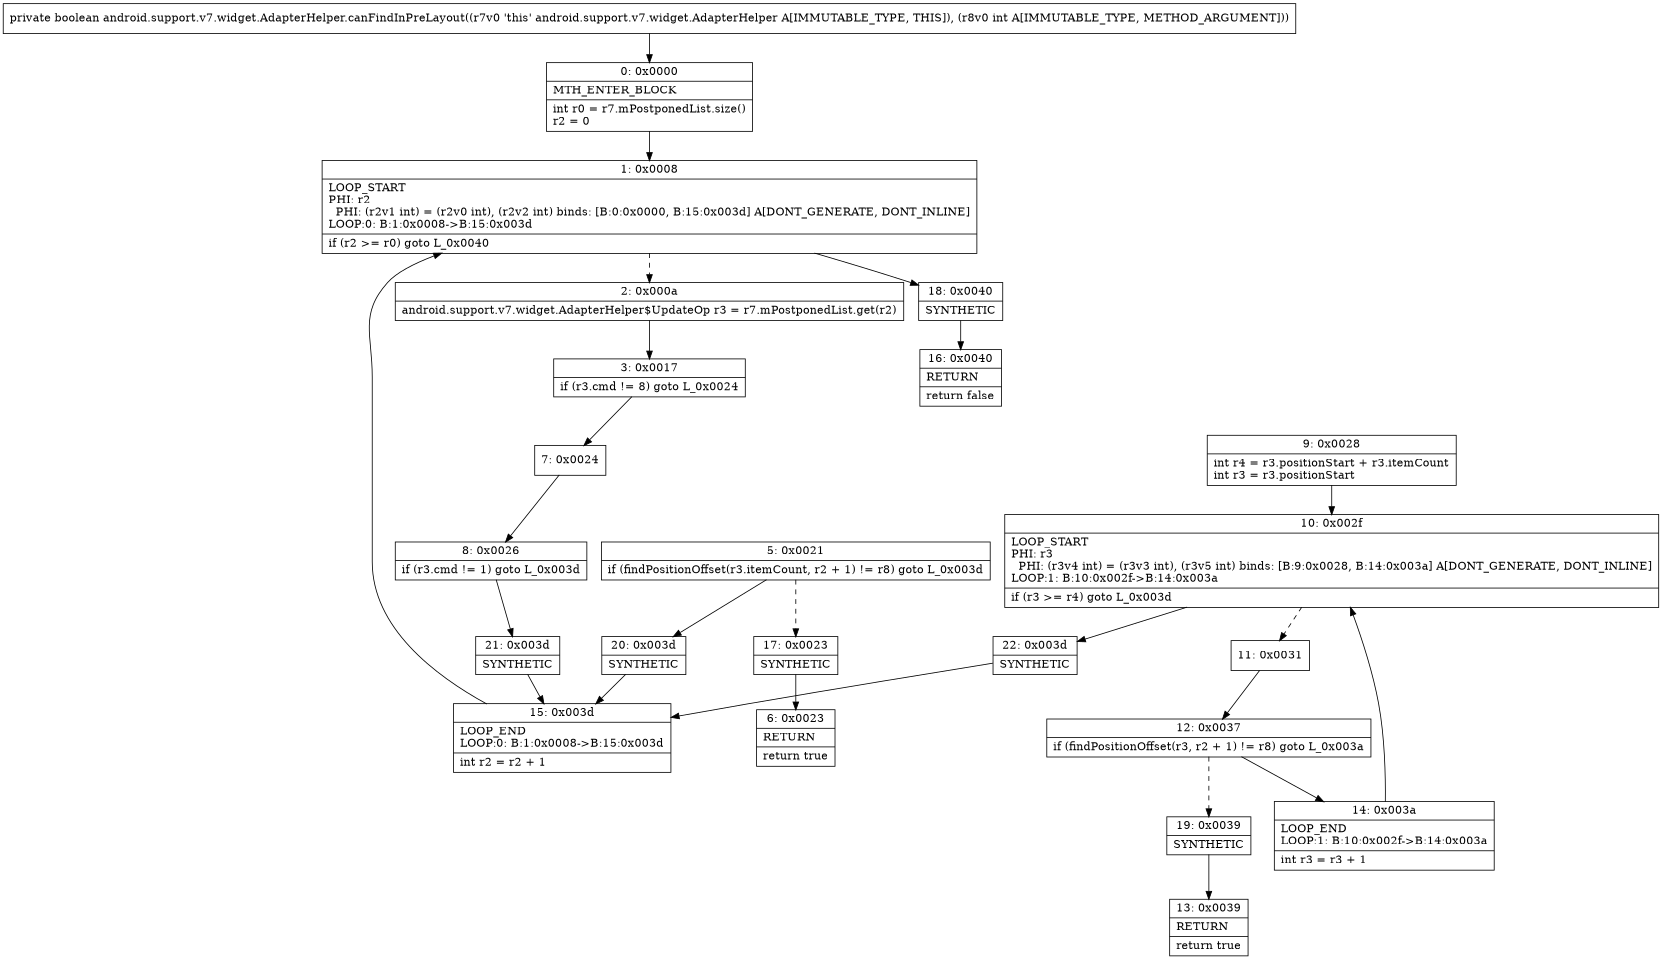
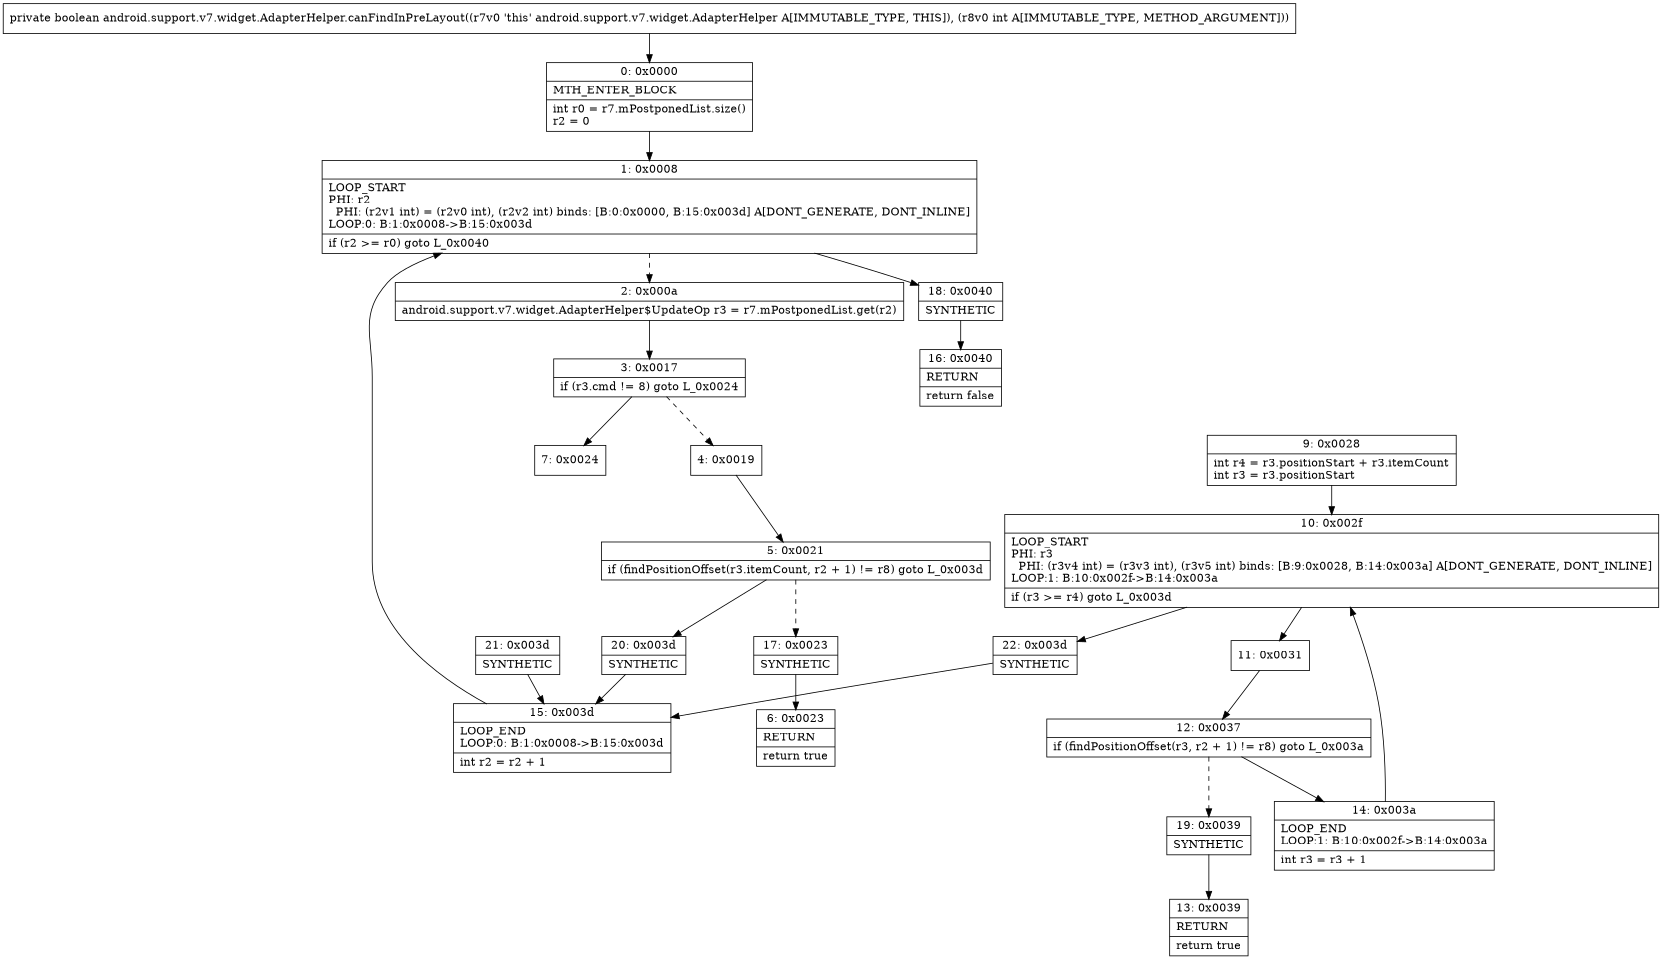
none -> (726, 460)
(491, 561) -> none
(1293, 621) -> (1293, 621)
